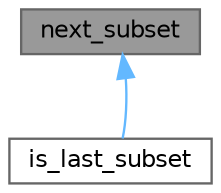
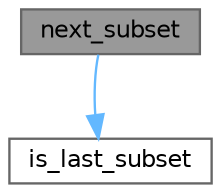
(126, 109) -> (95, 85)
